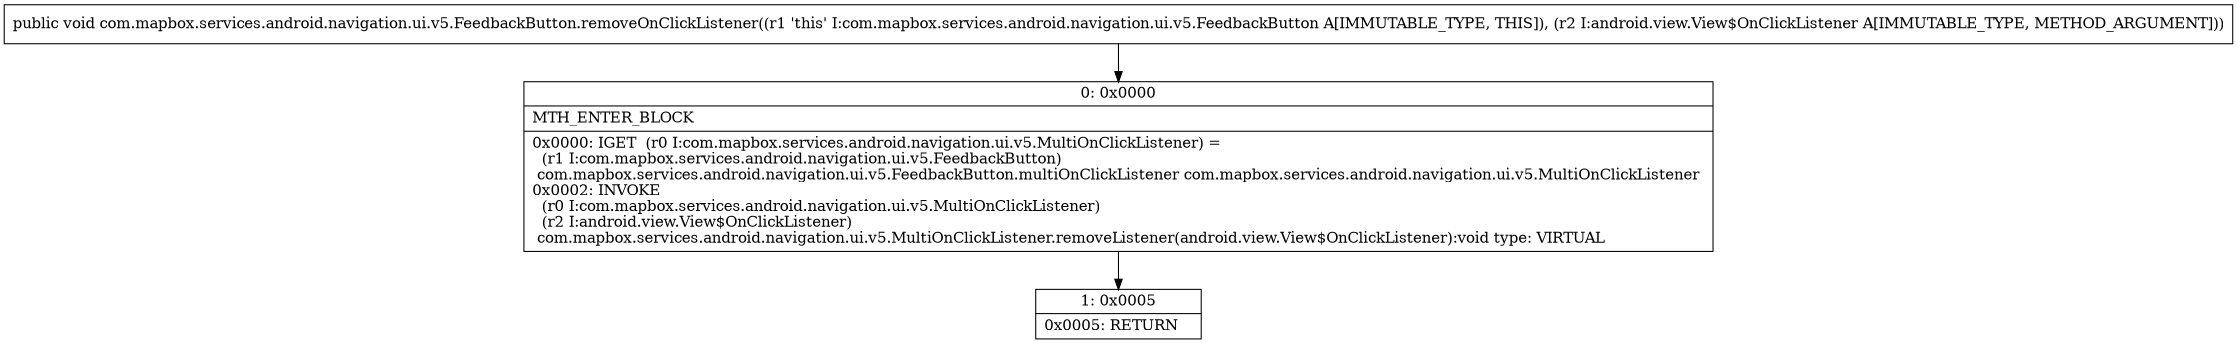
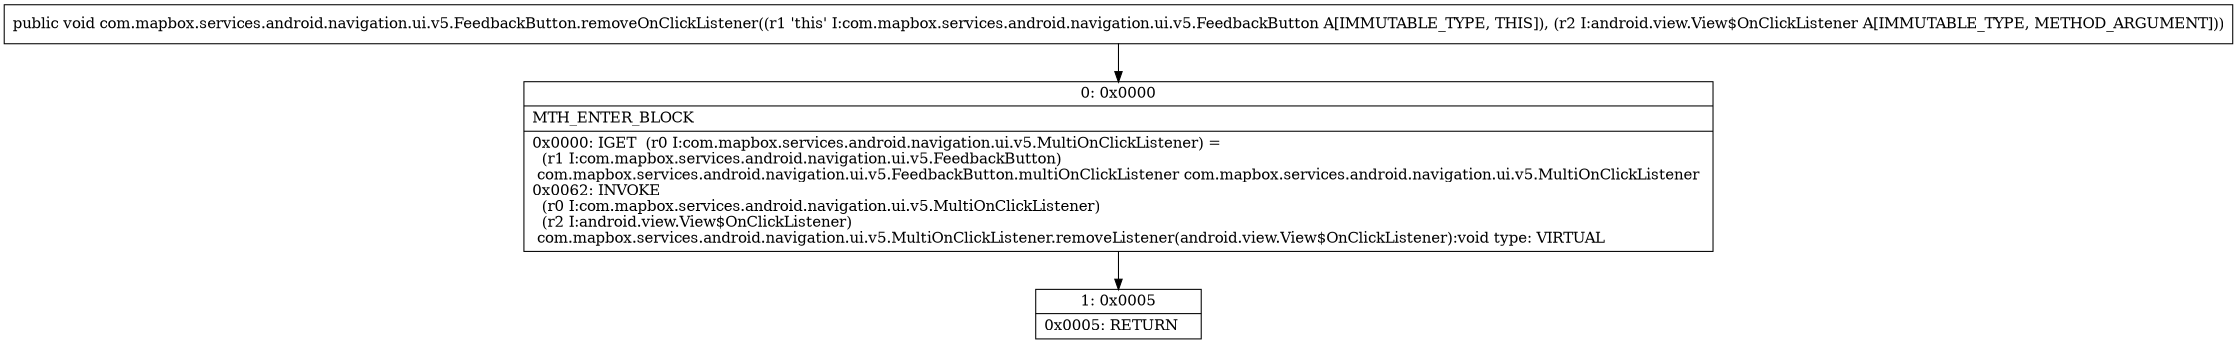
(601, 191) -> (601, 191)
